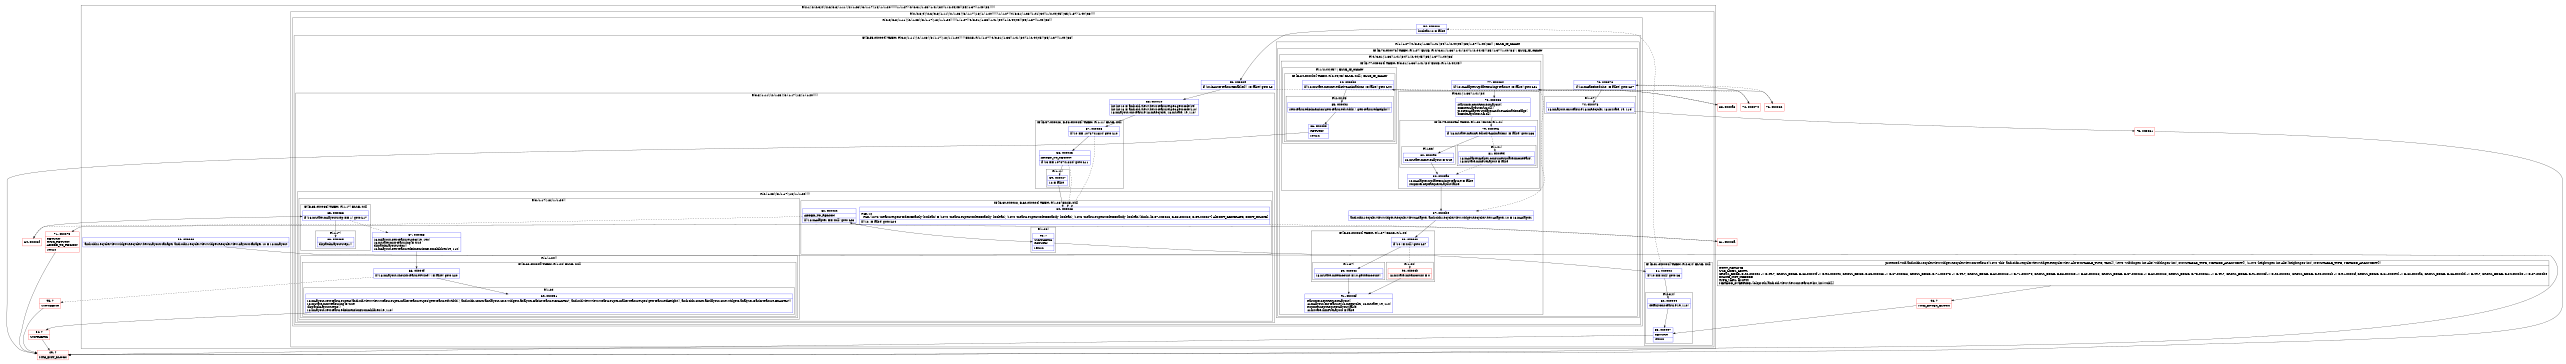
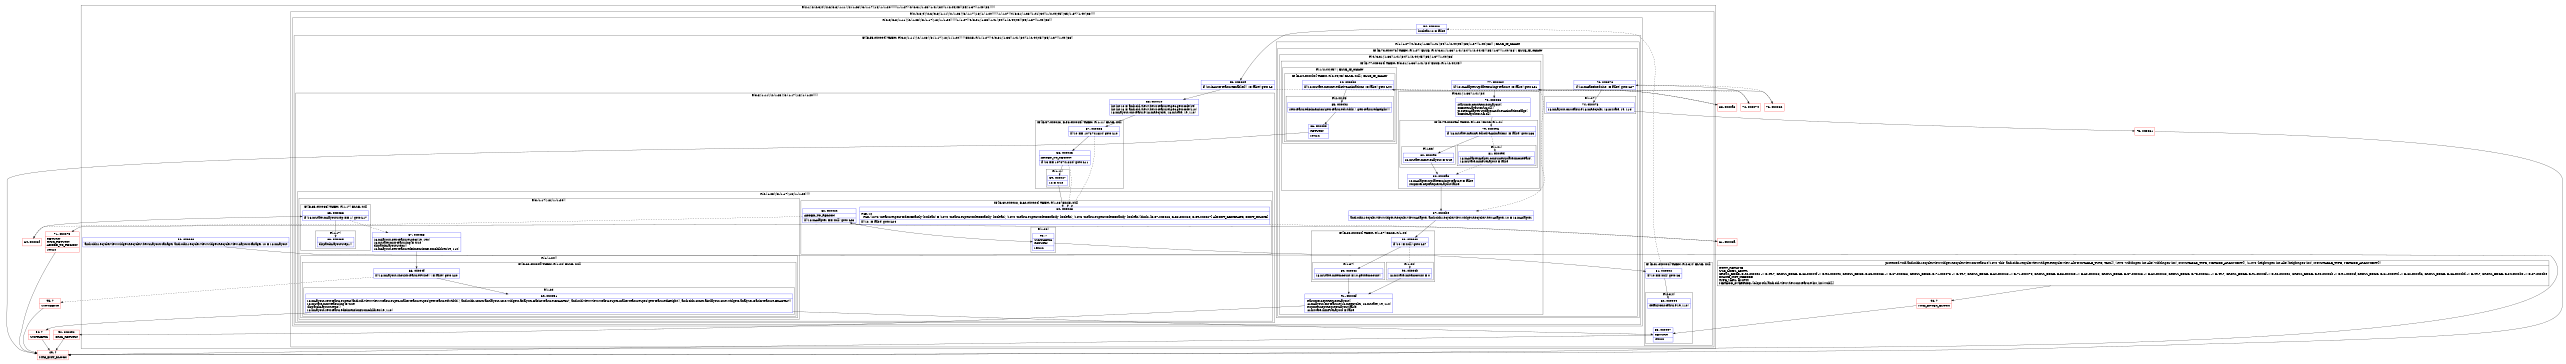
(1057, 183) -> (1056, 183)
(1410, 273) -> (1410, 273)
(1666, 317) -> (1329, 327)
none -> (66, 335)
